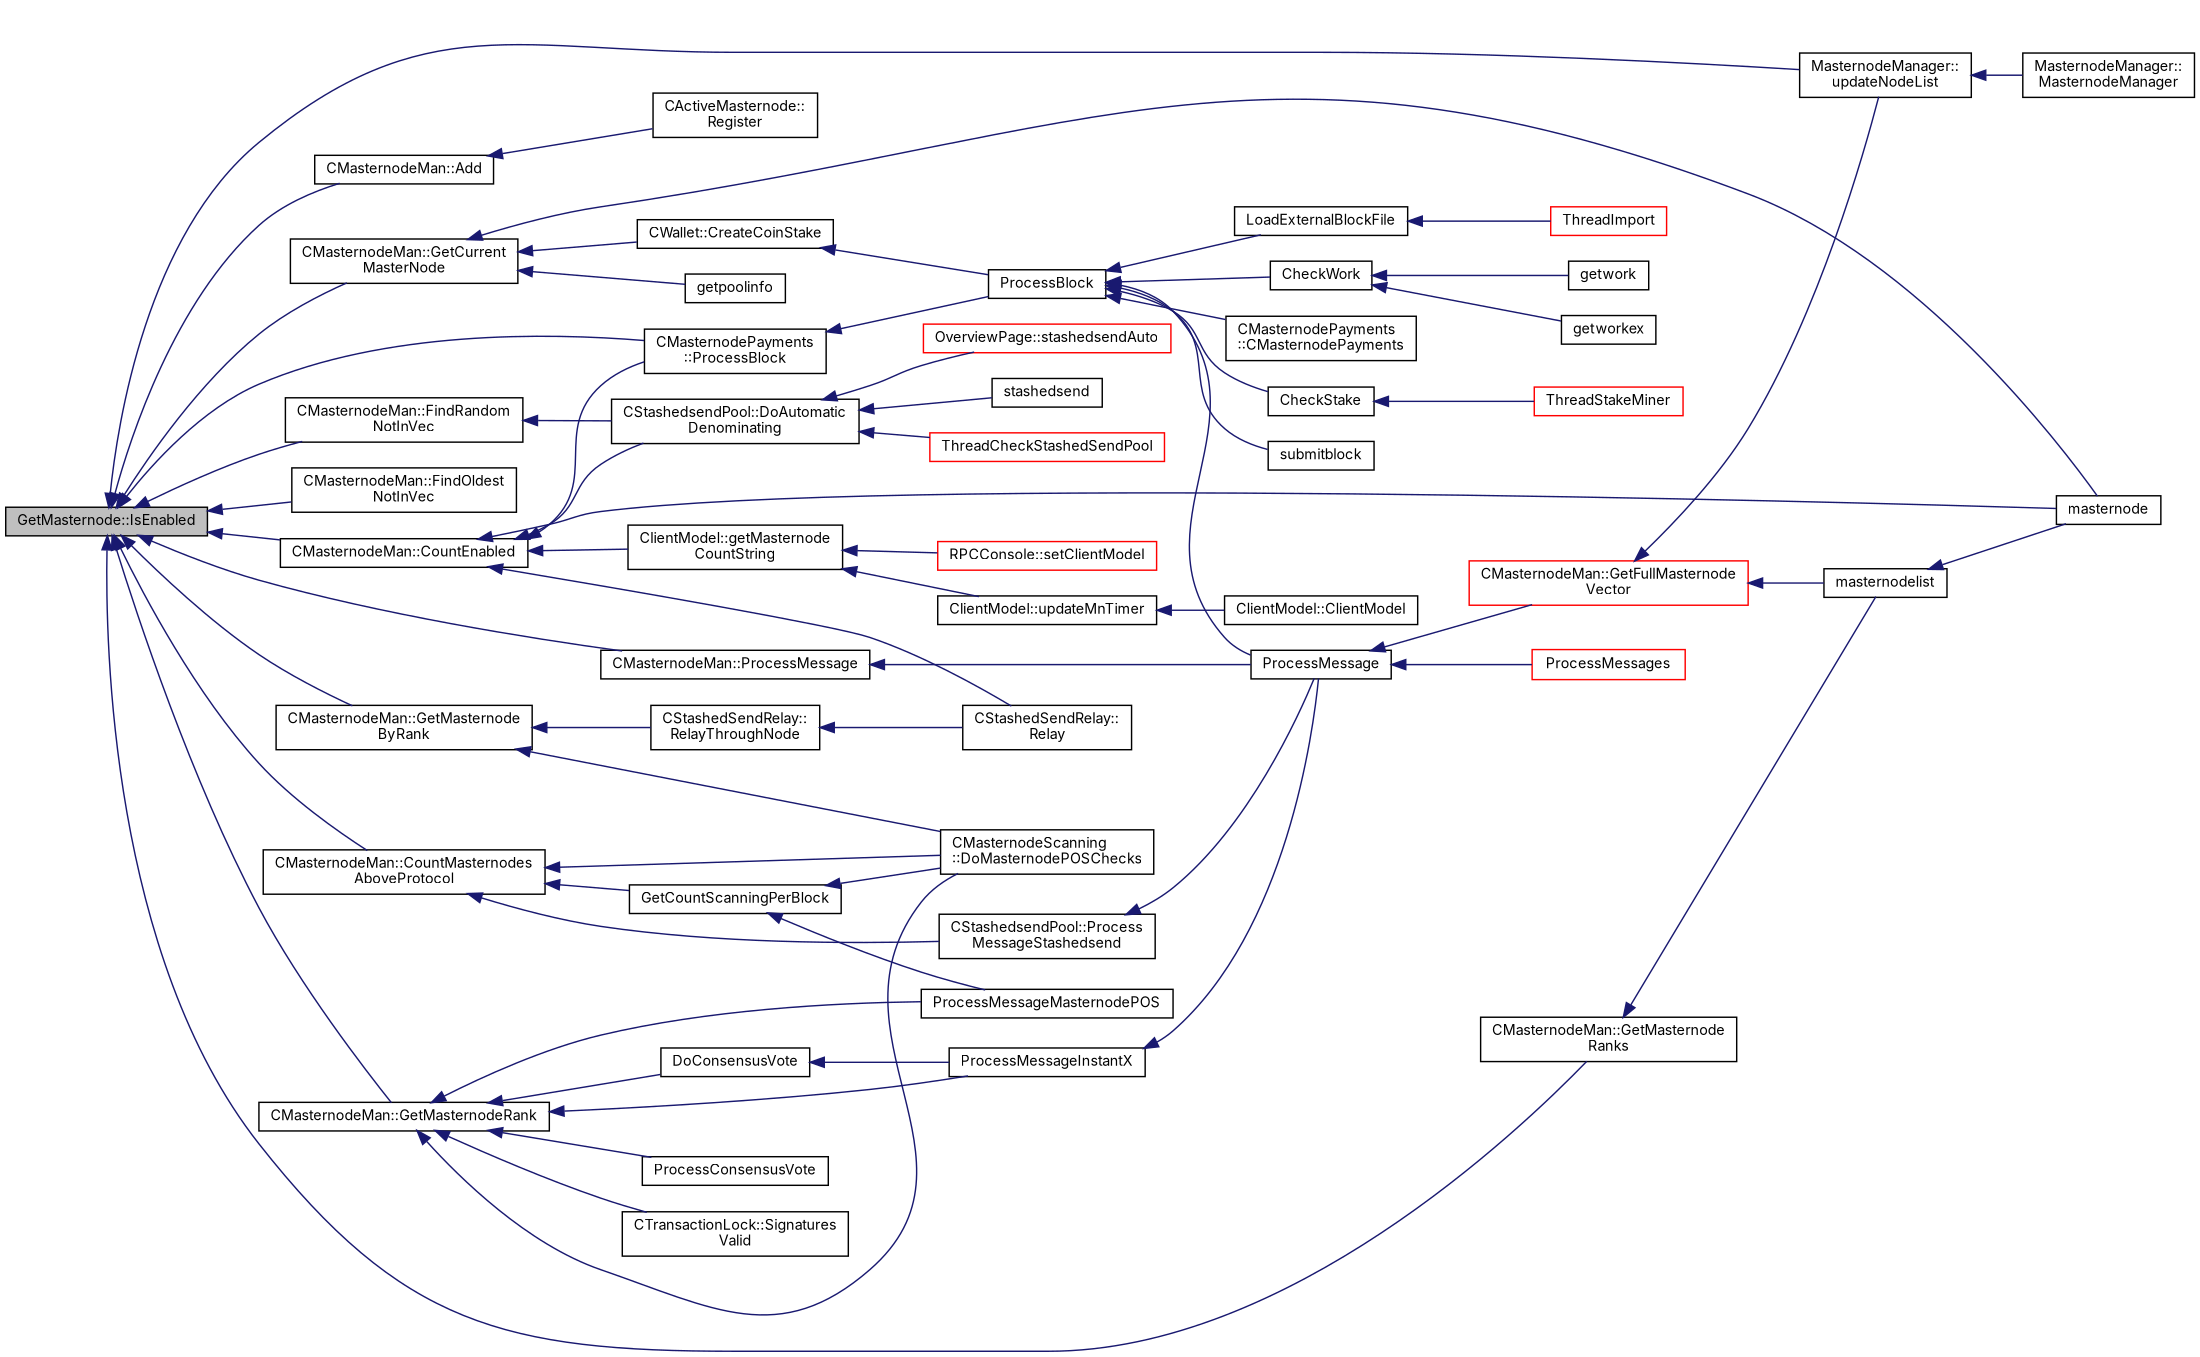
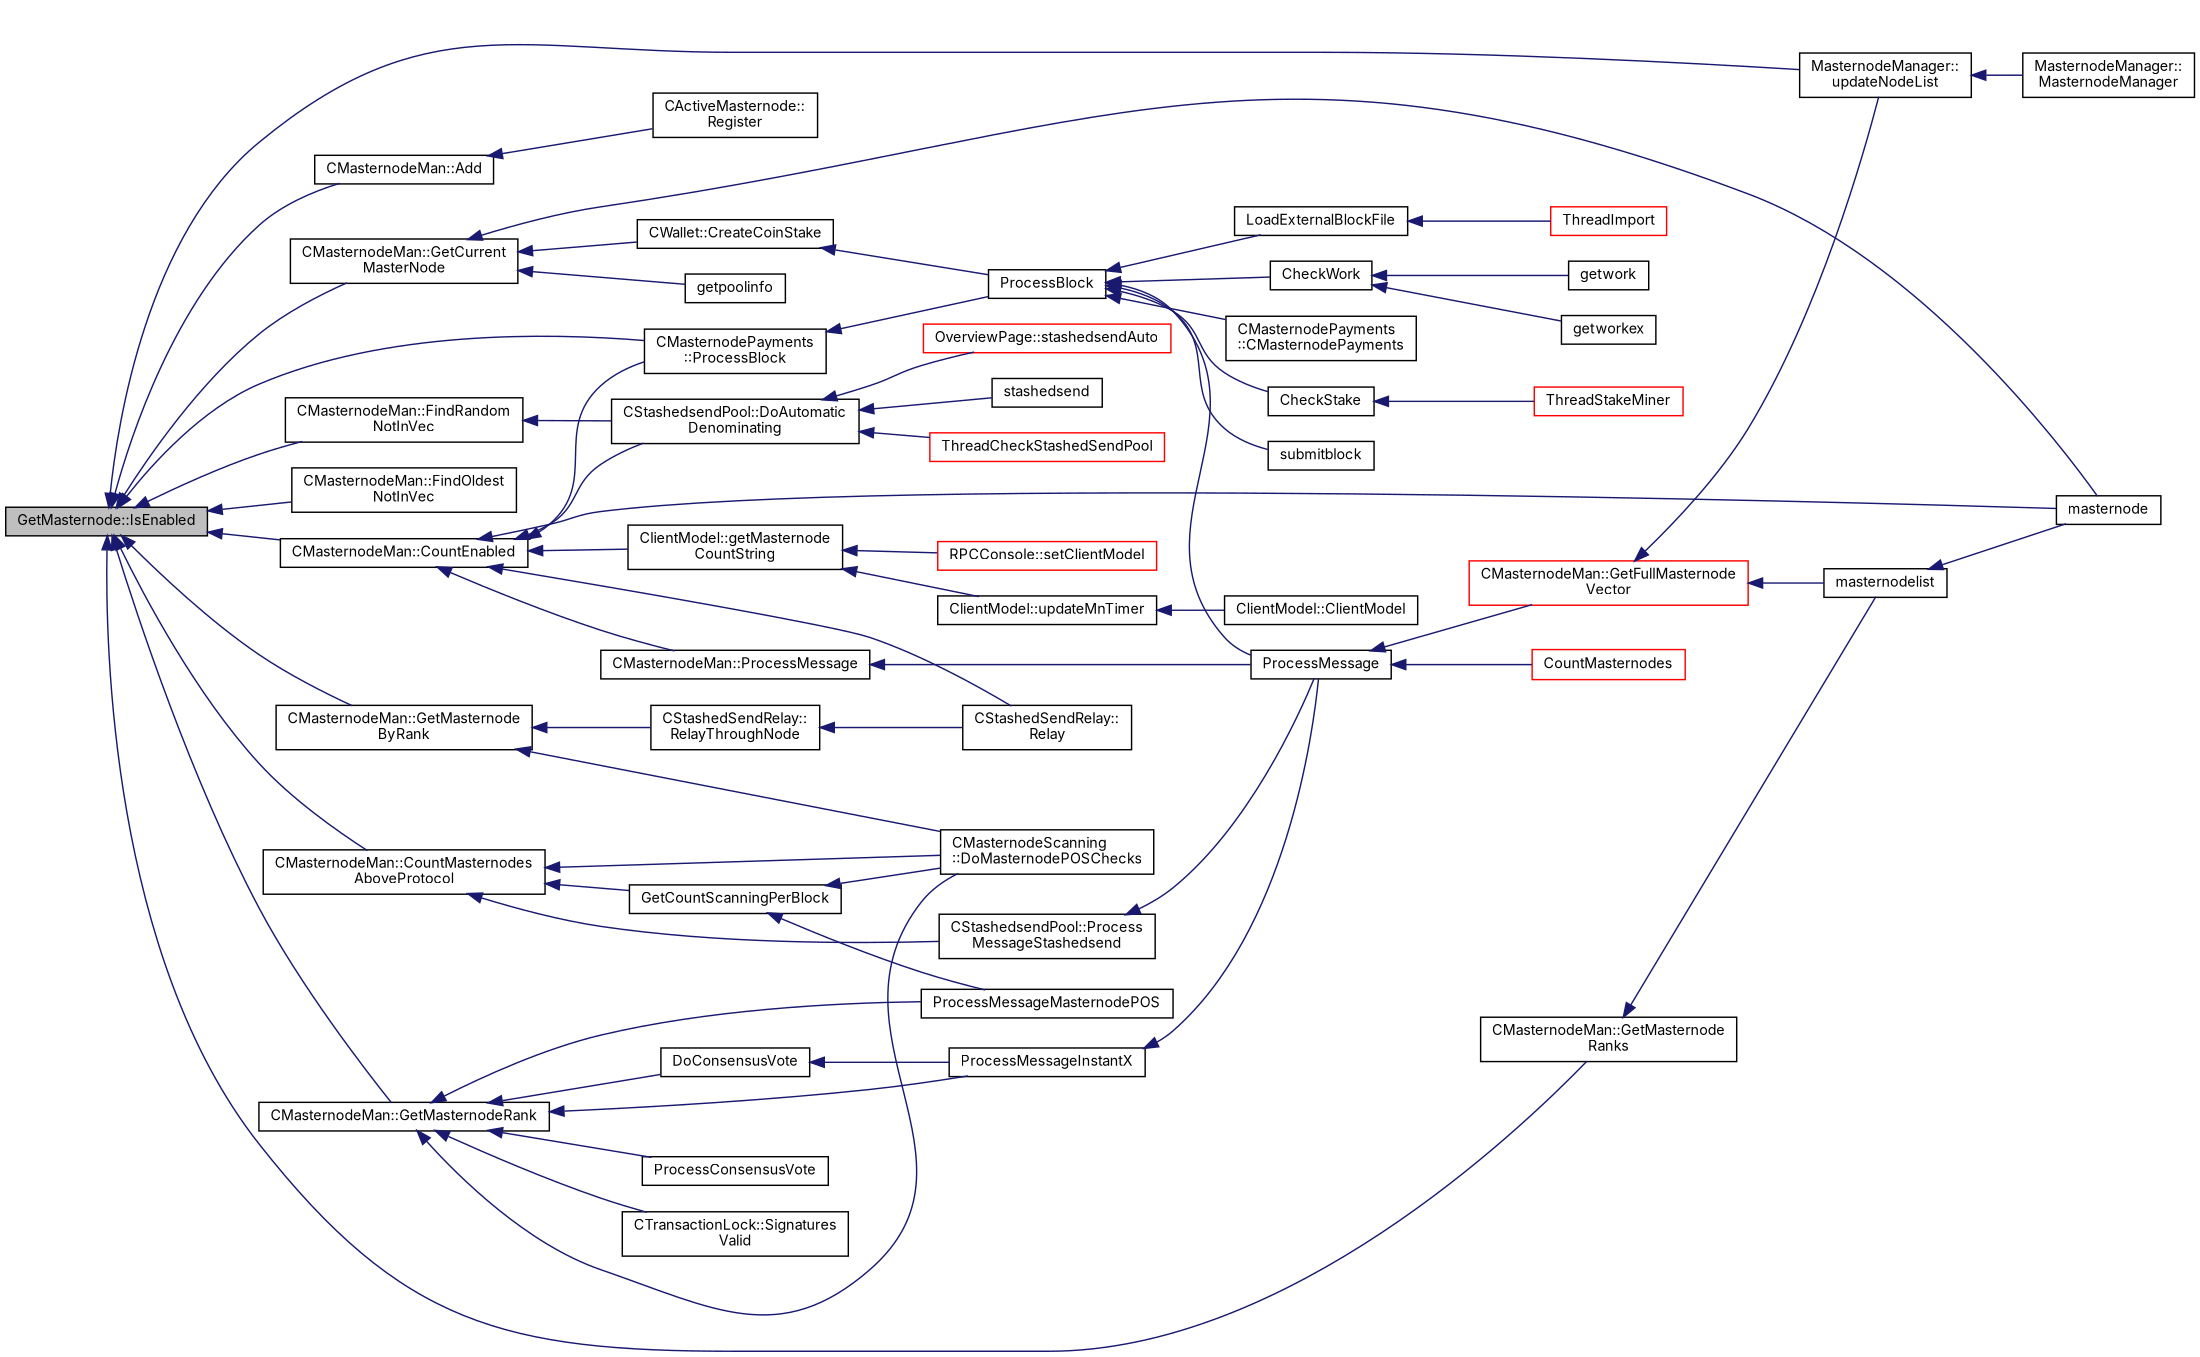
(383, 610) -> (561, 616)
(1609, 665) -> (1609, 665)
